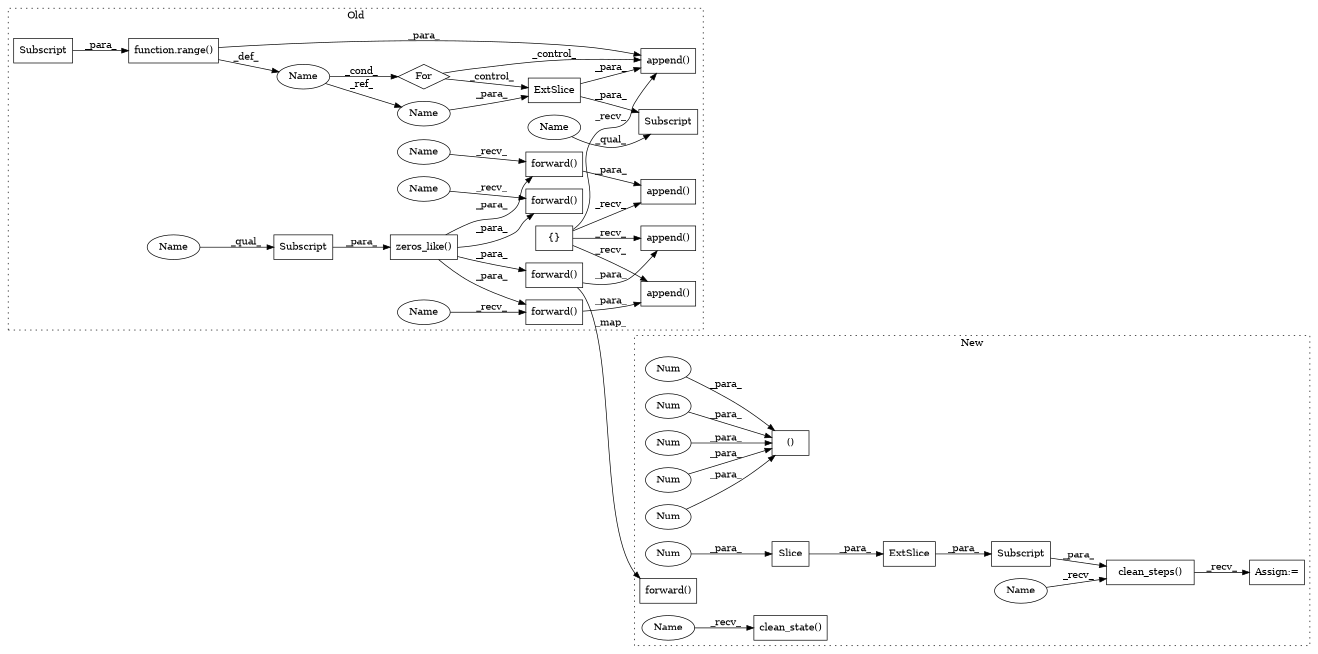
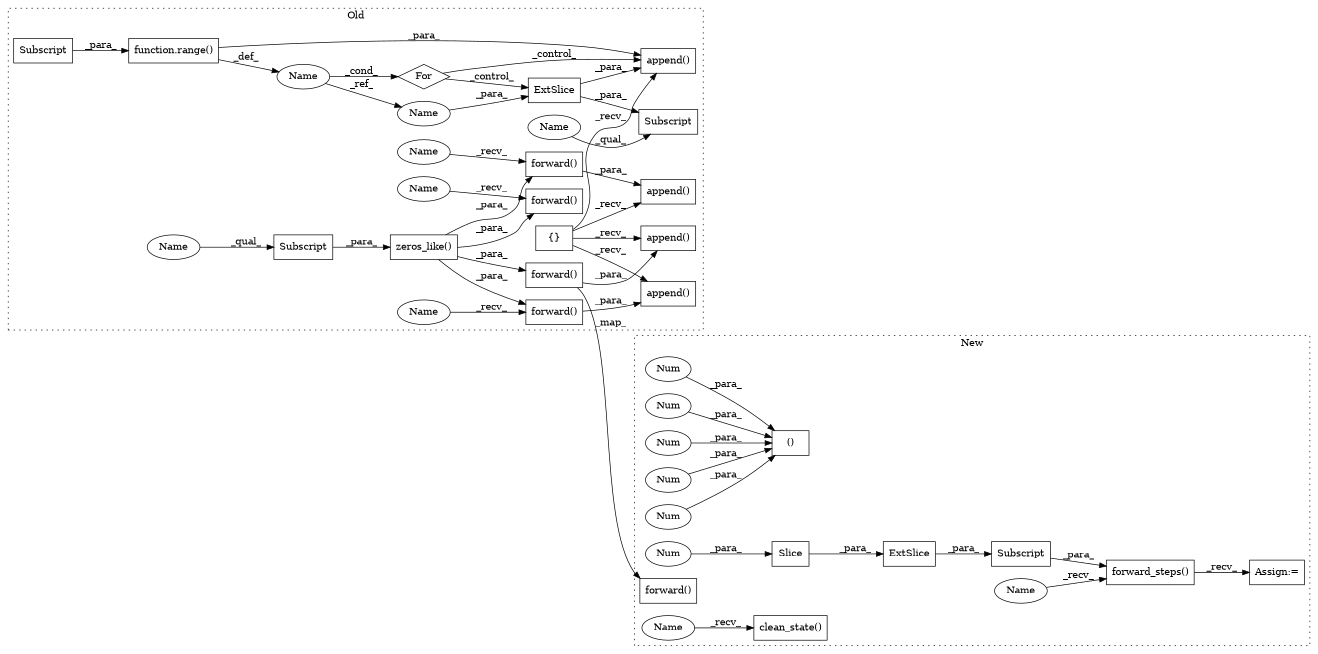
(1150, 572) -> (1150, 572)
